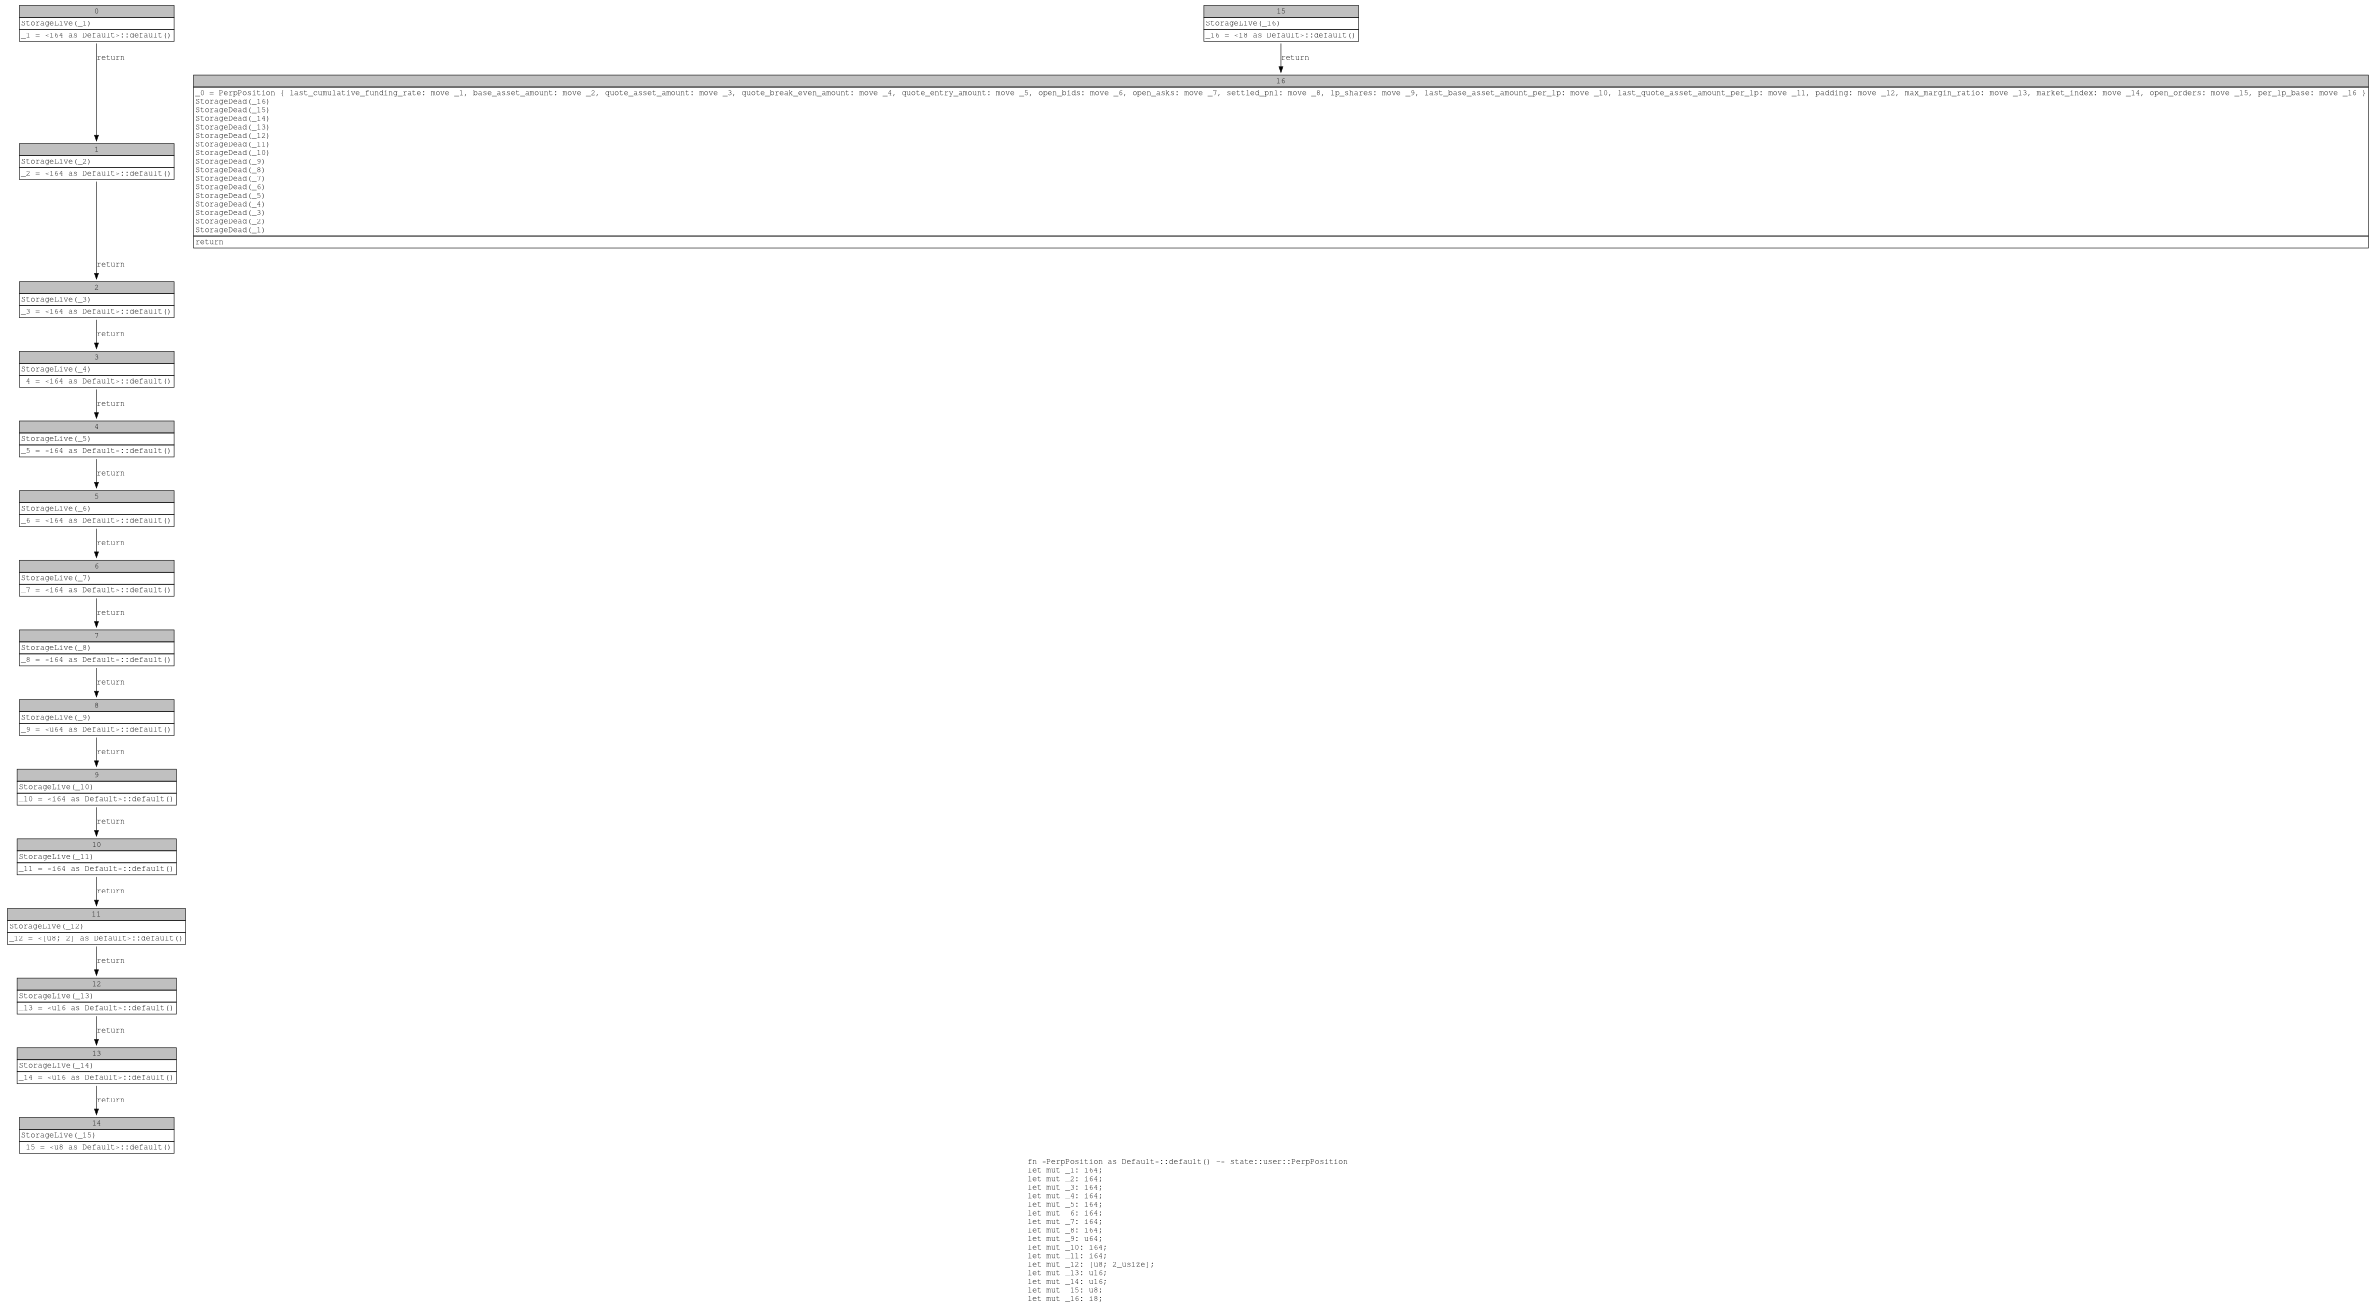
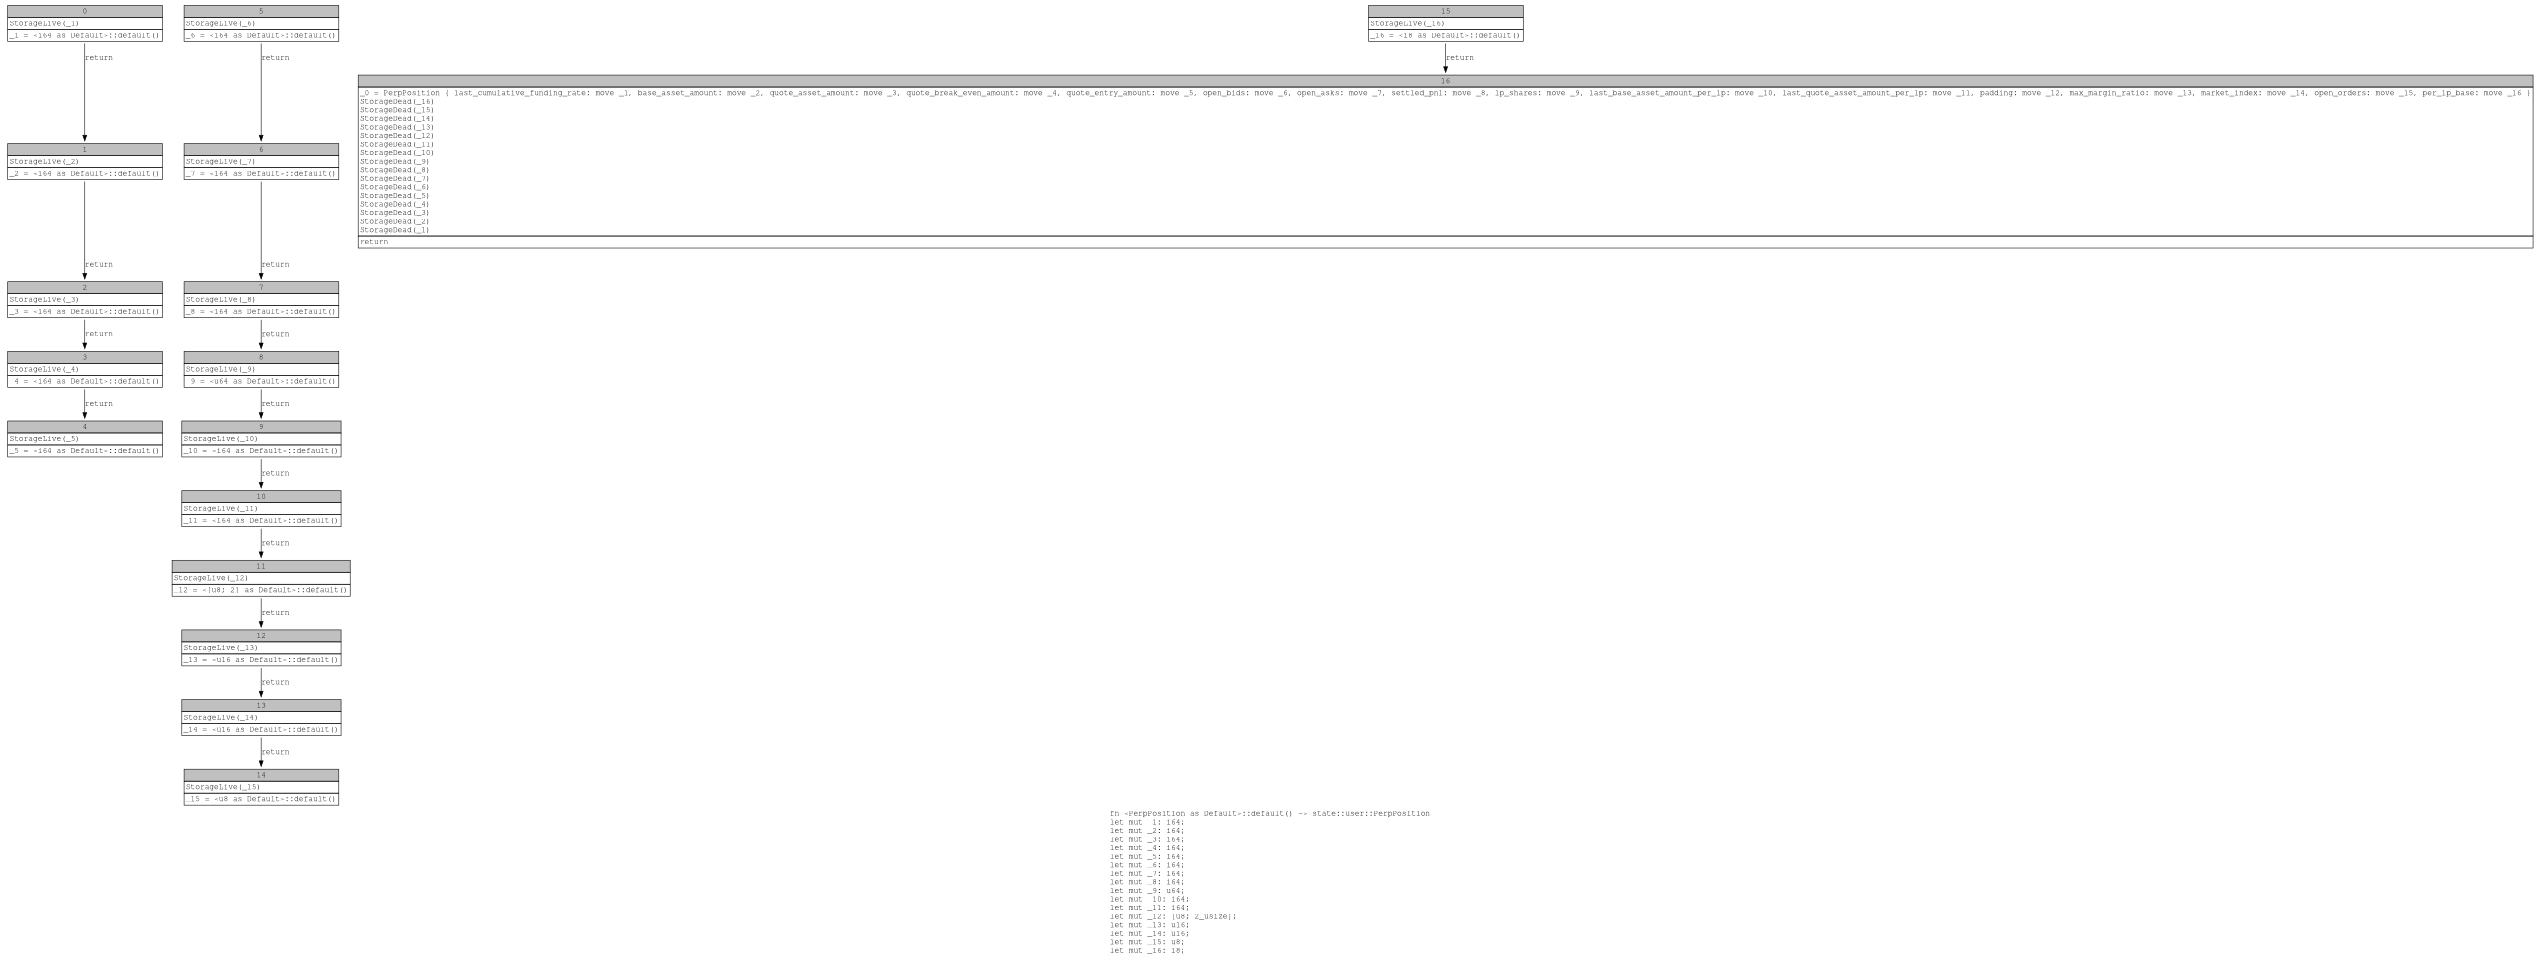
(96, 471) -> none
